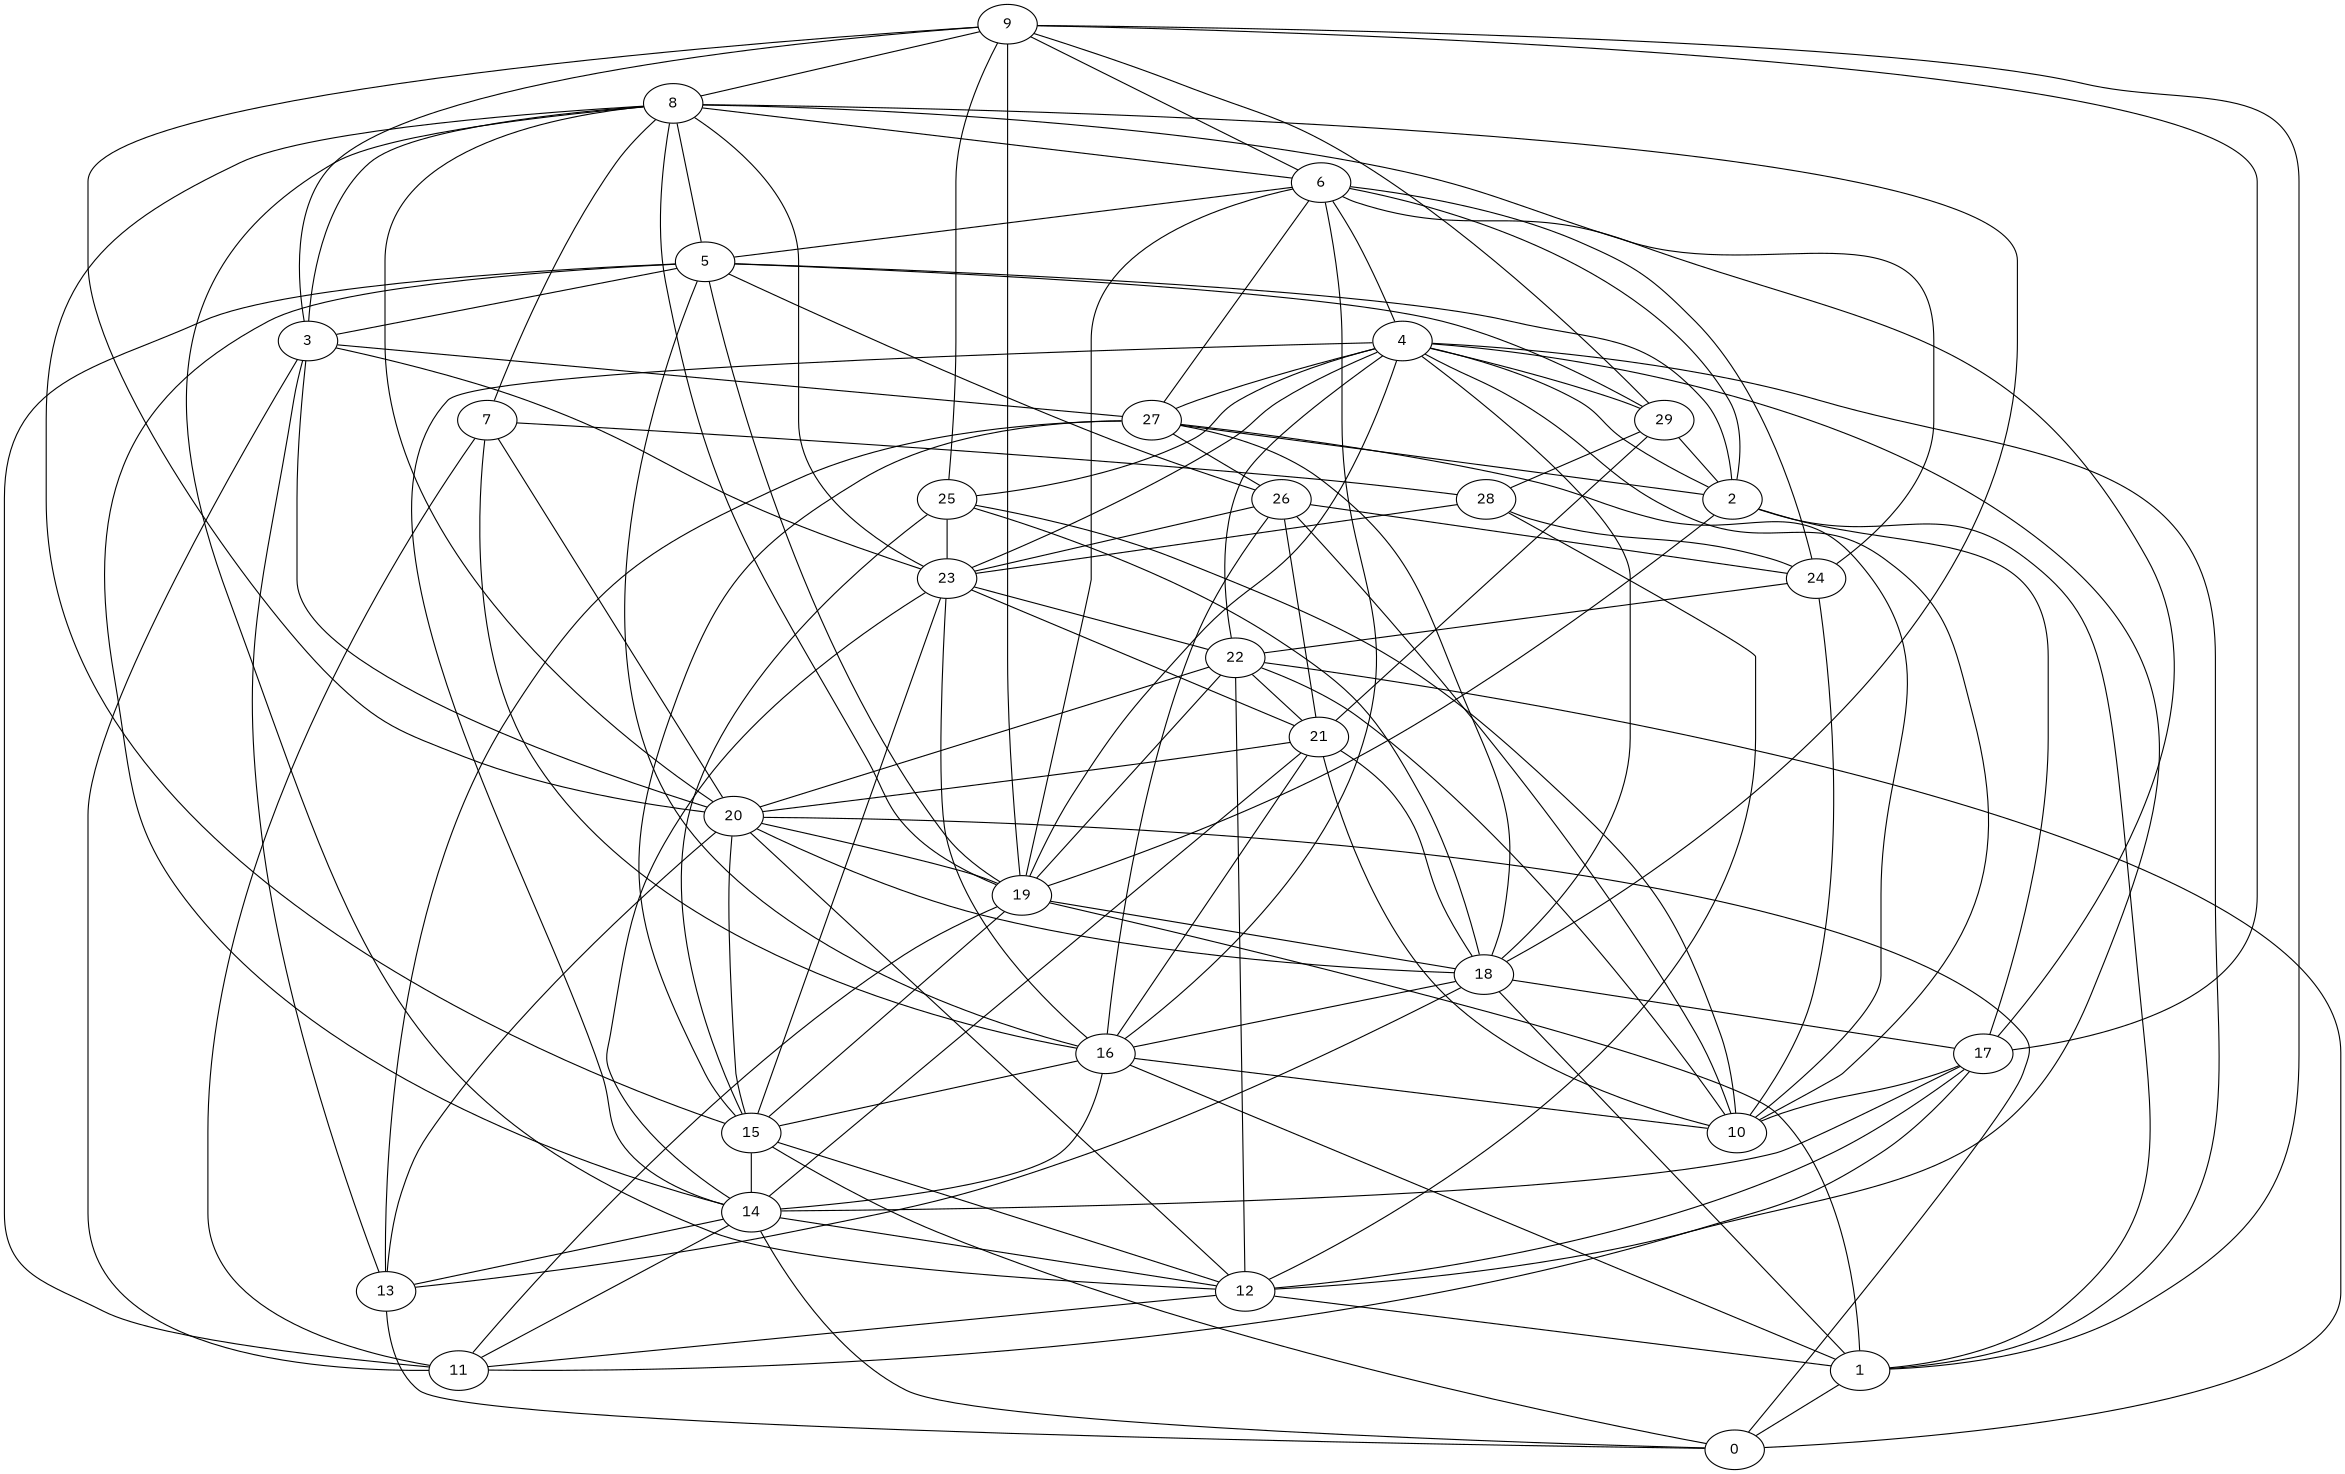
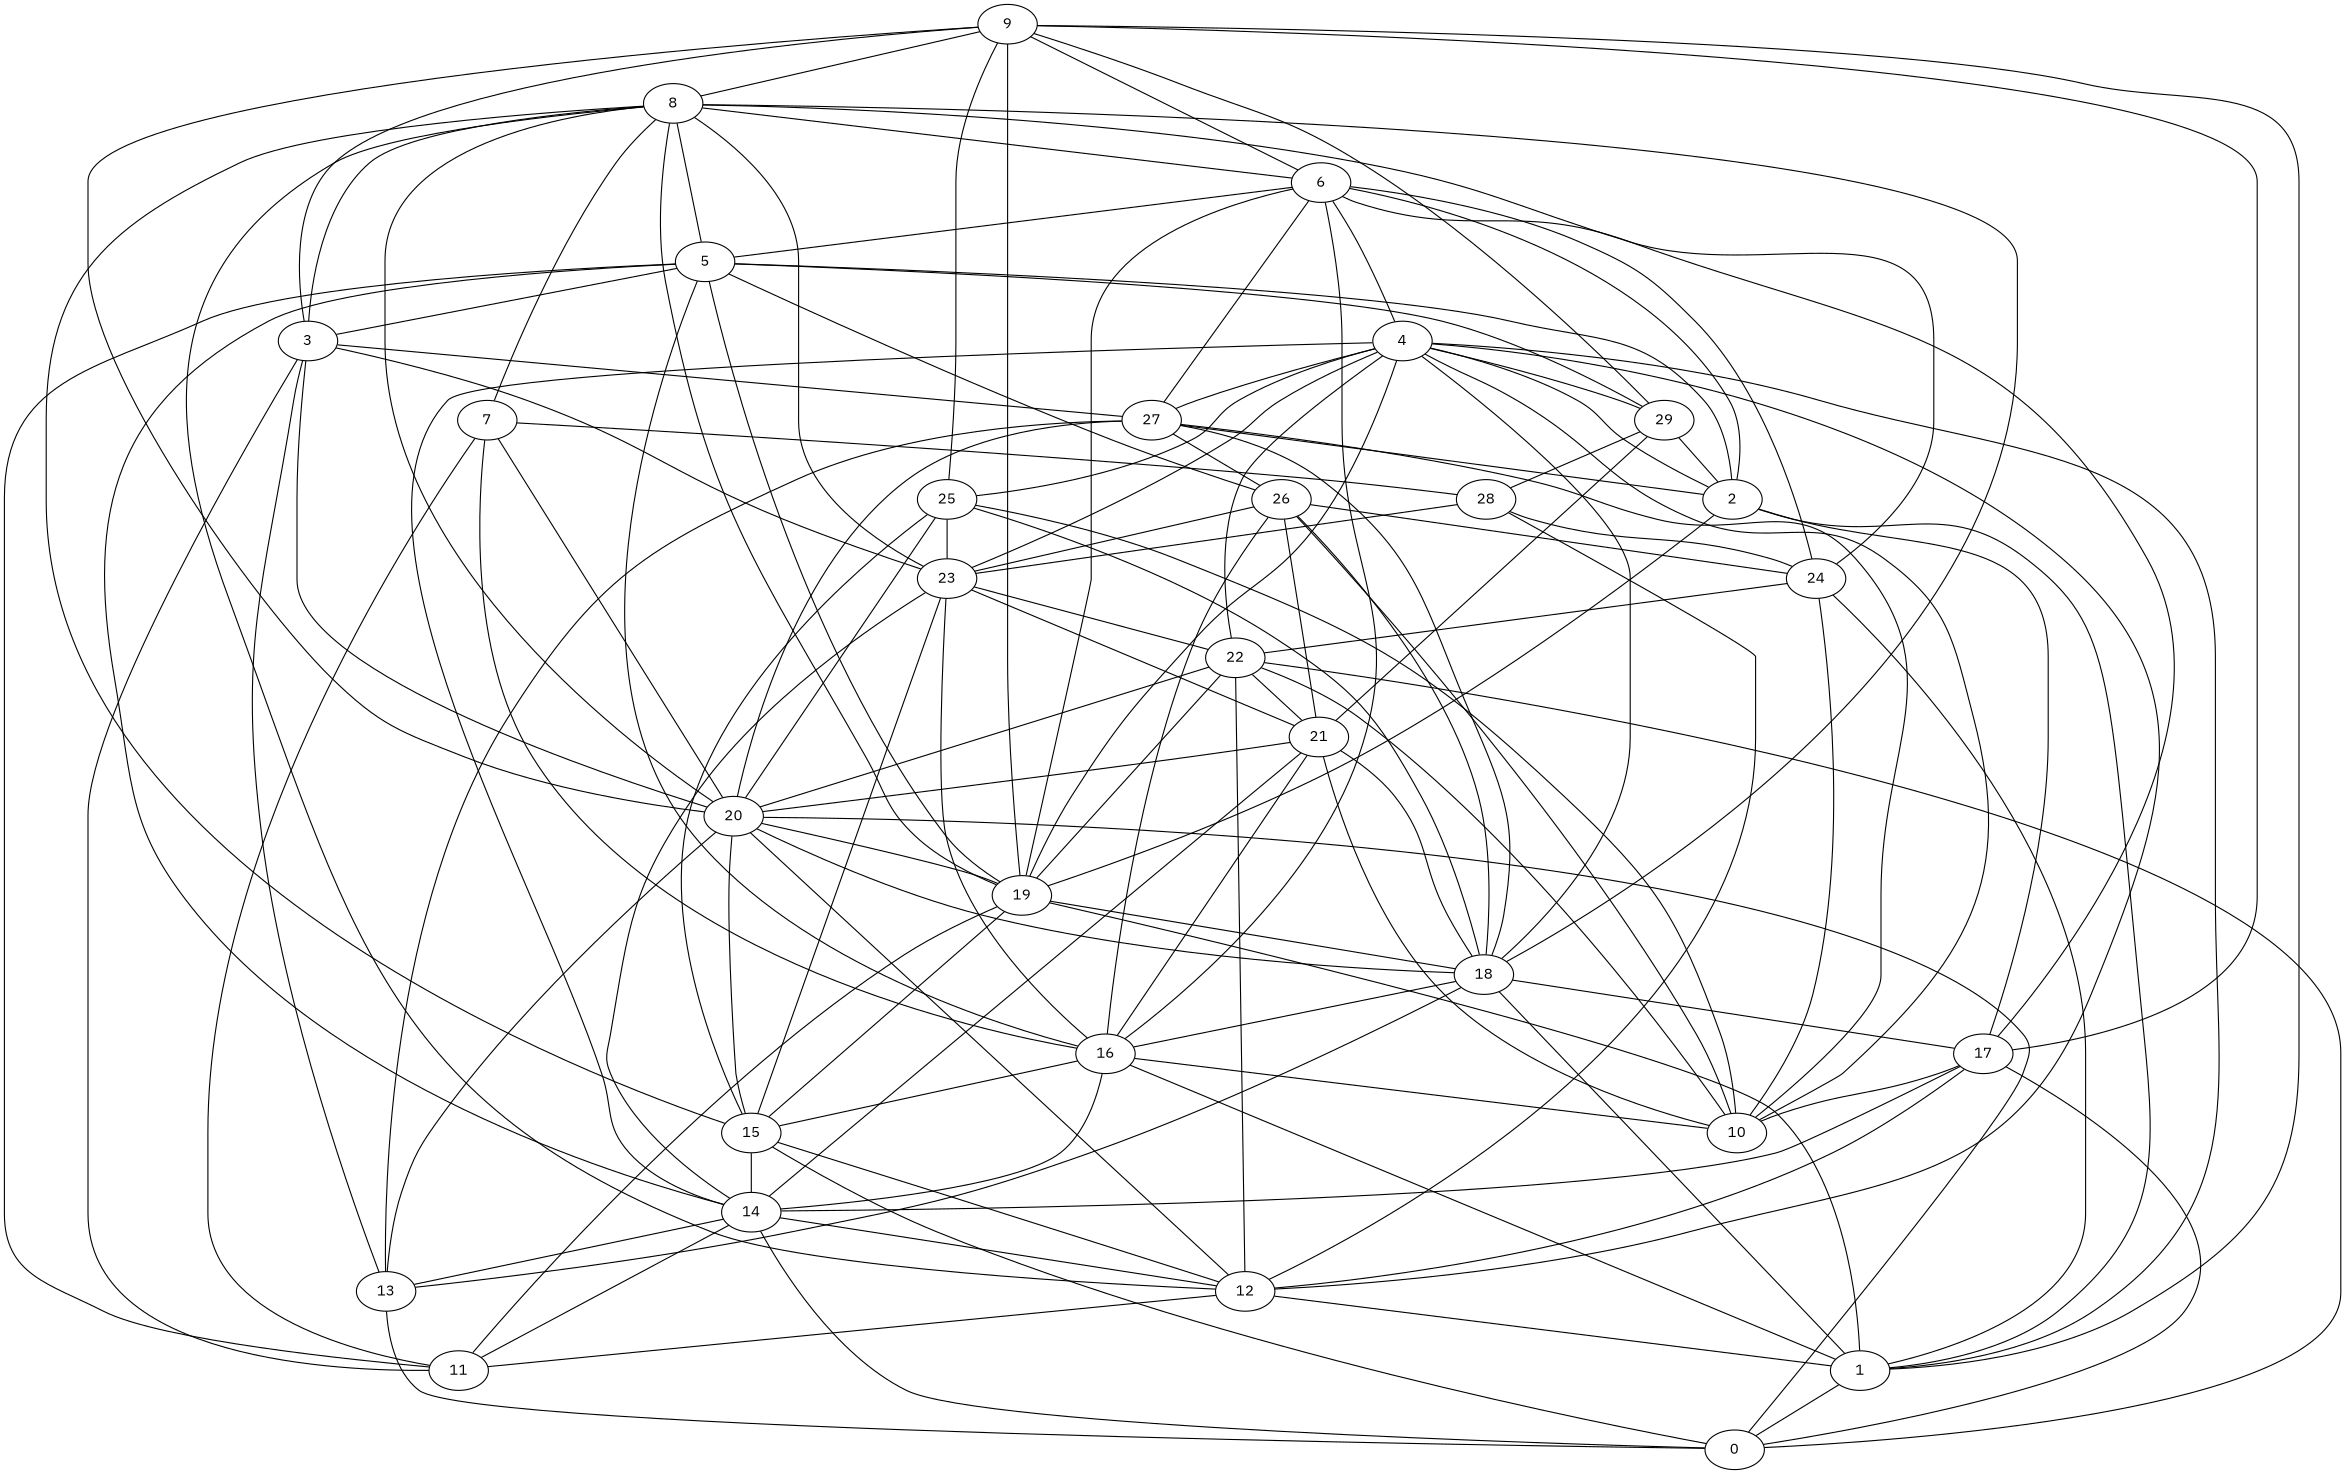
(699, 643) -> (867, 517)
none -> (831, 672)
none -> (1446, 714)
none -> (2080, 999)
(1257, 1322) -> (2141, 1344)
